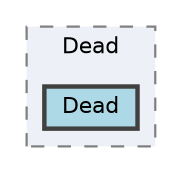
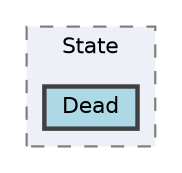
(91, 48) -> (91, 48)
